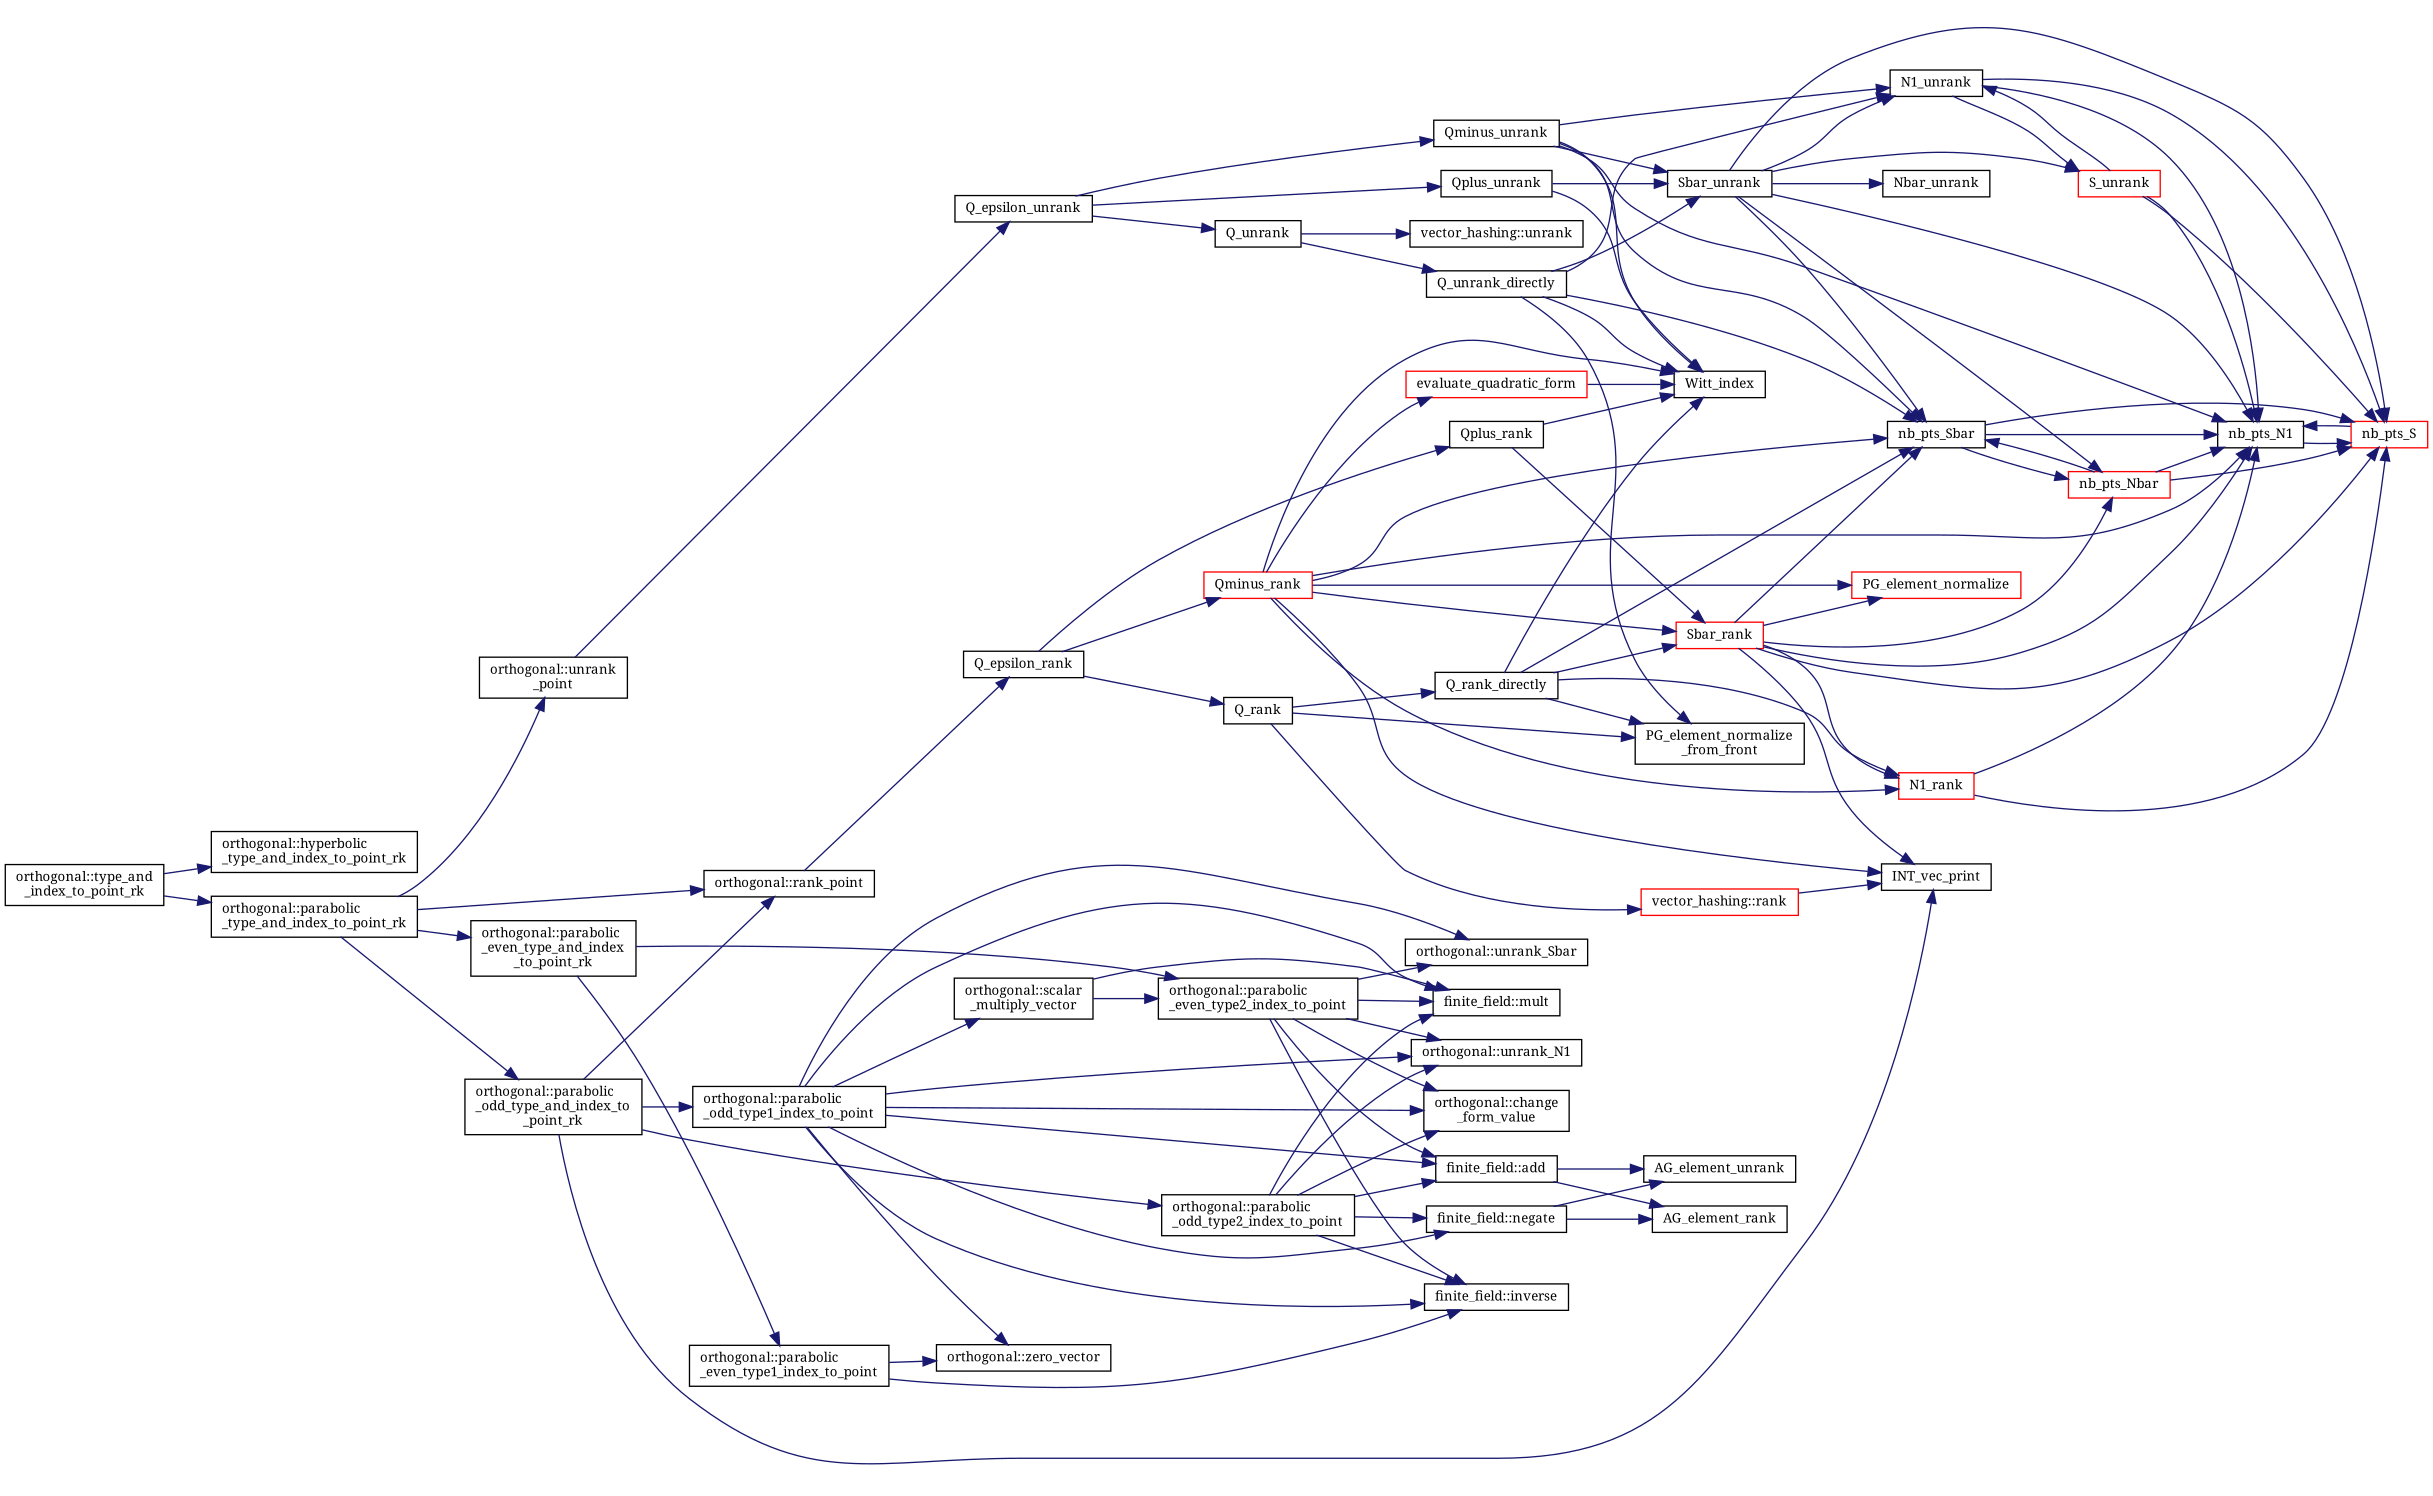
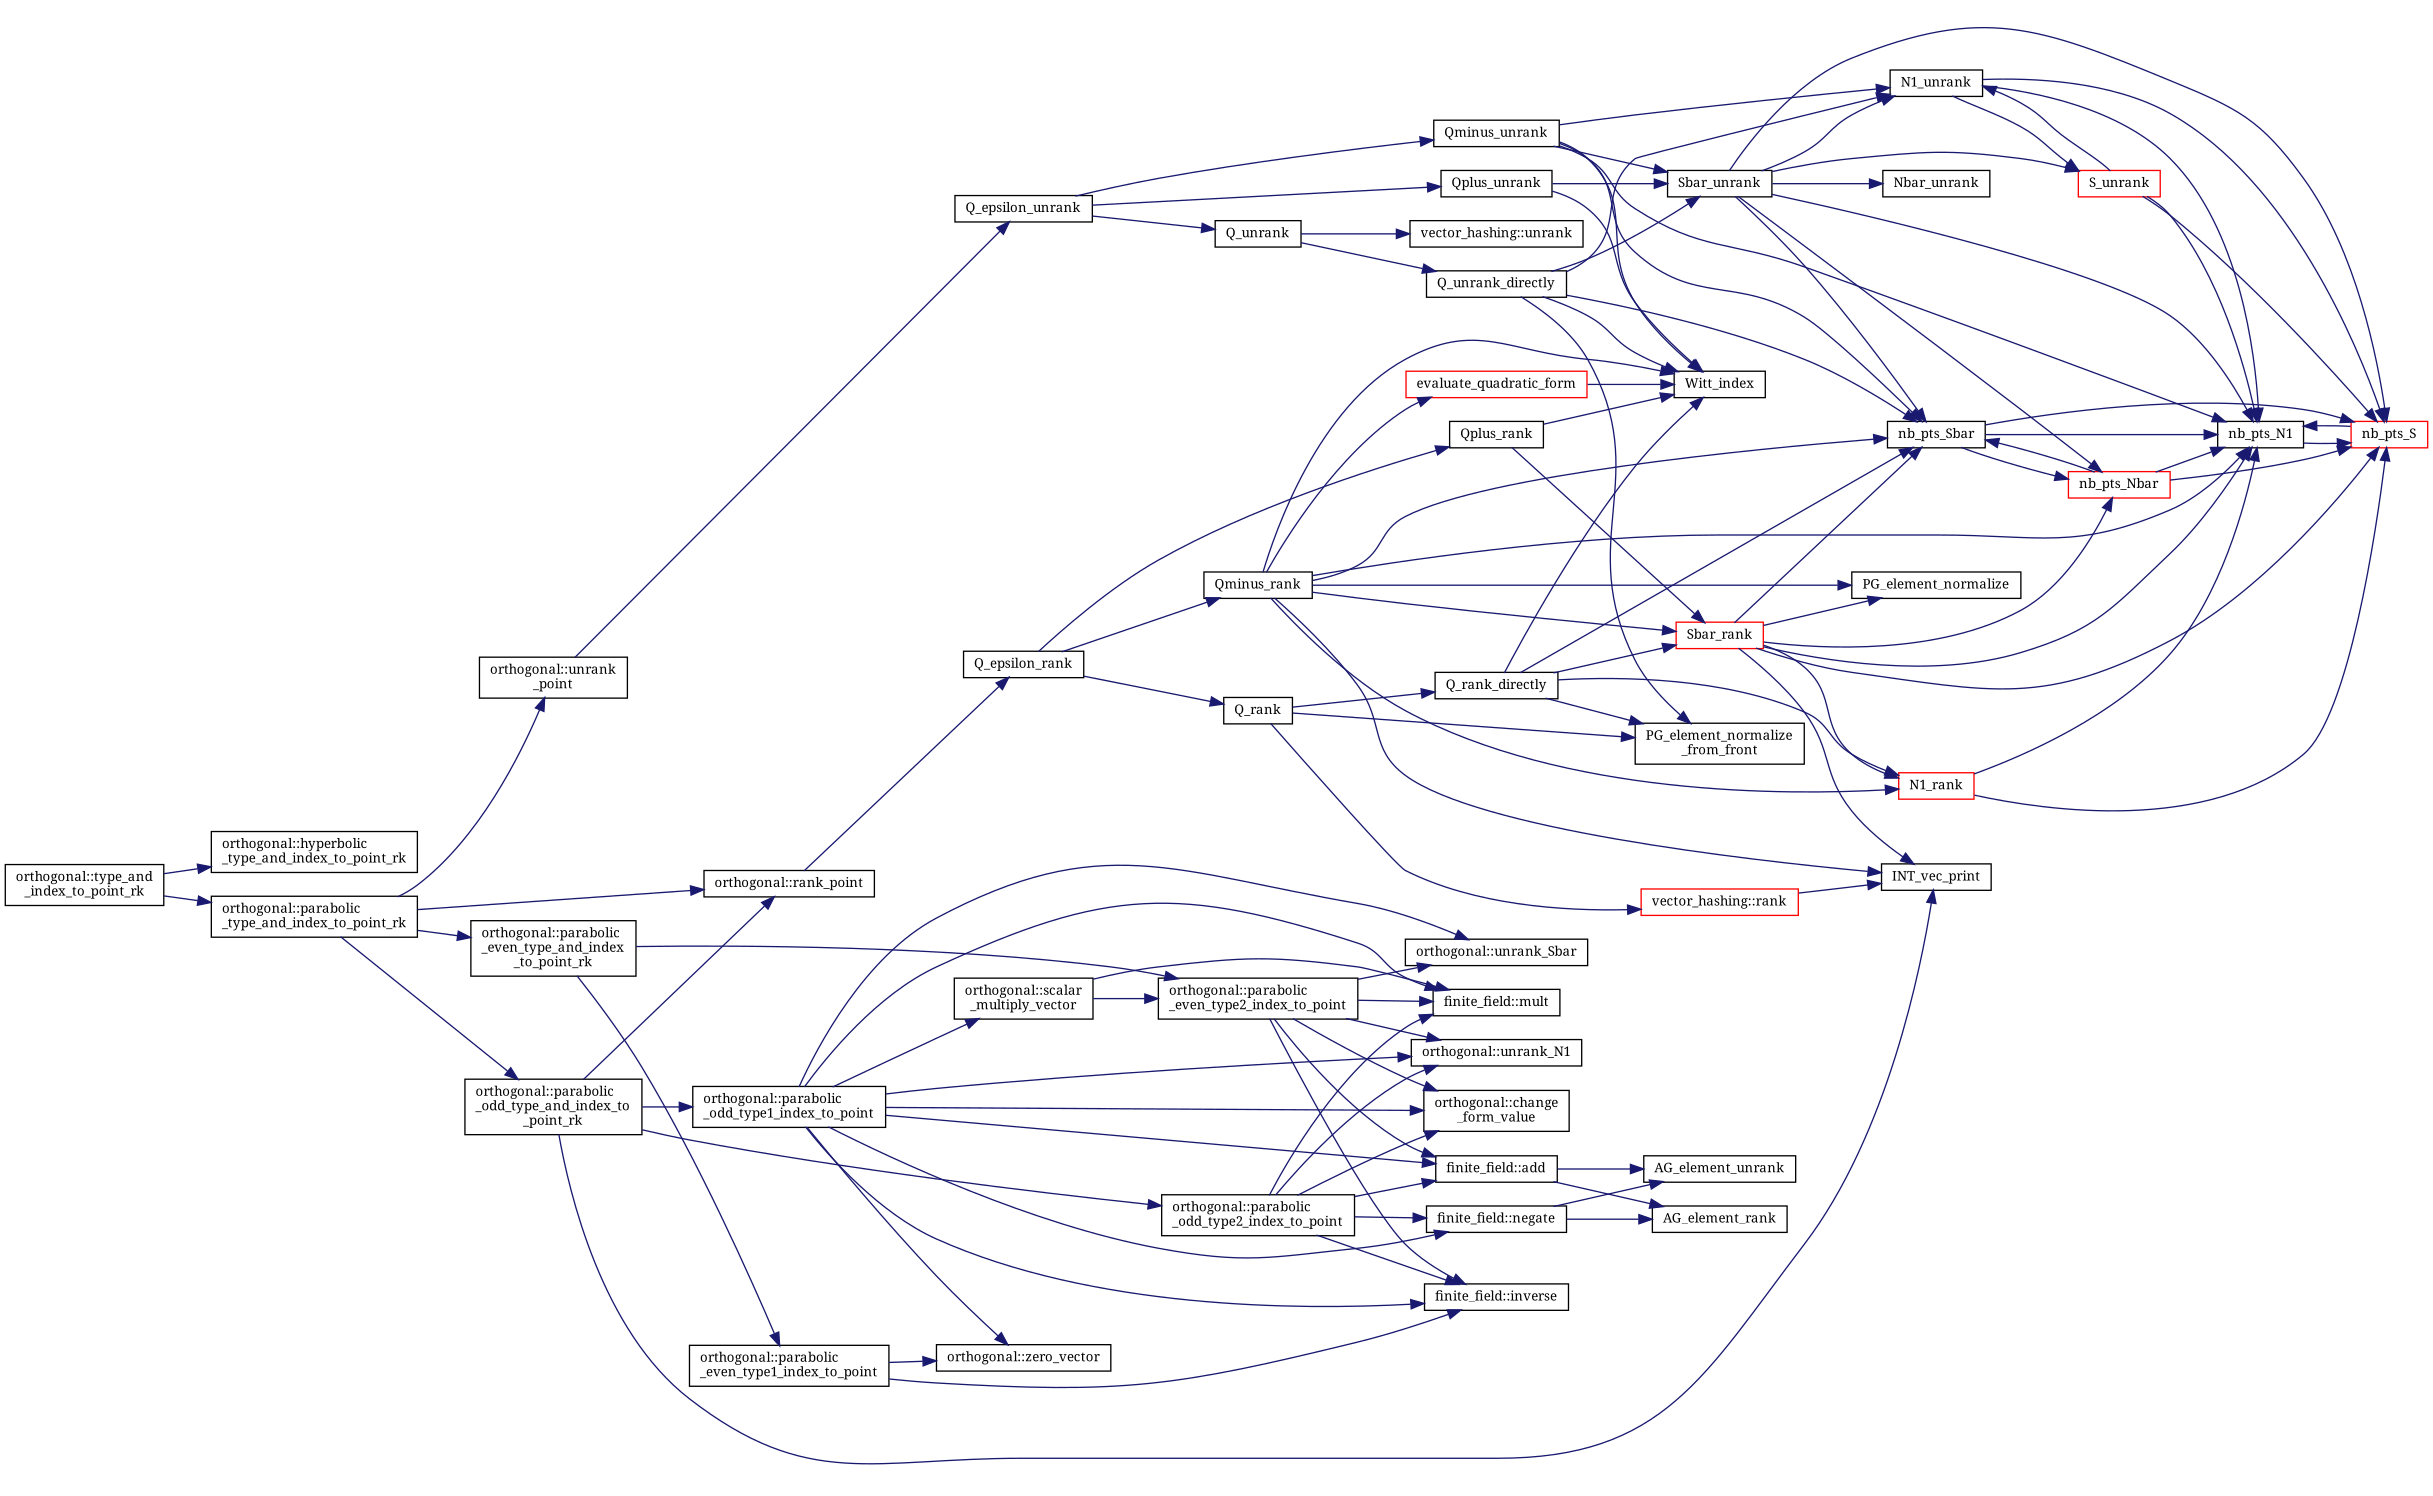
(1258, 585) -> (1258, 585)
(1936, 585) -> (1936, 585)
